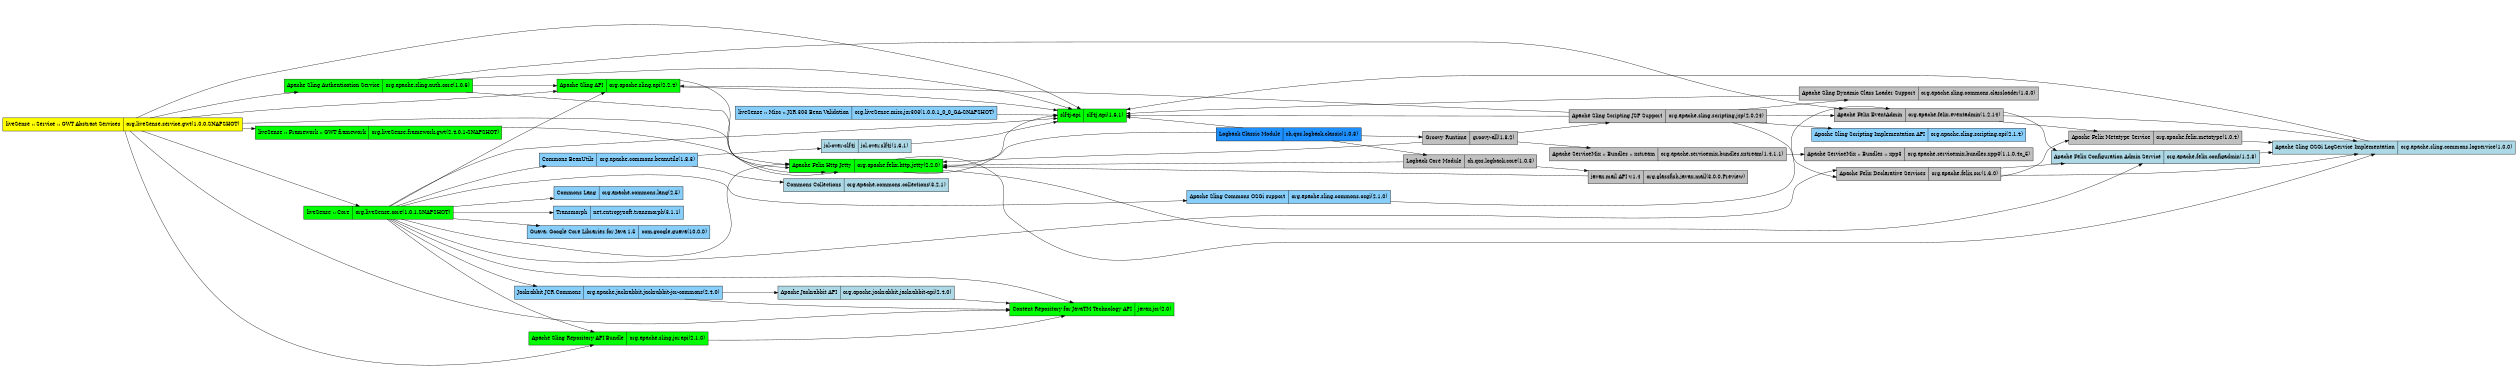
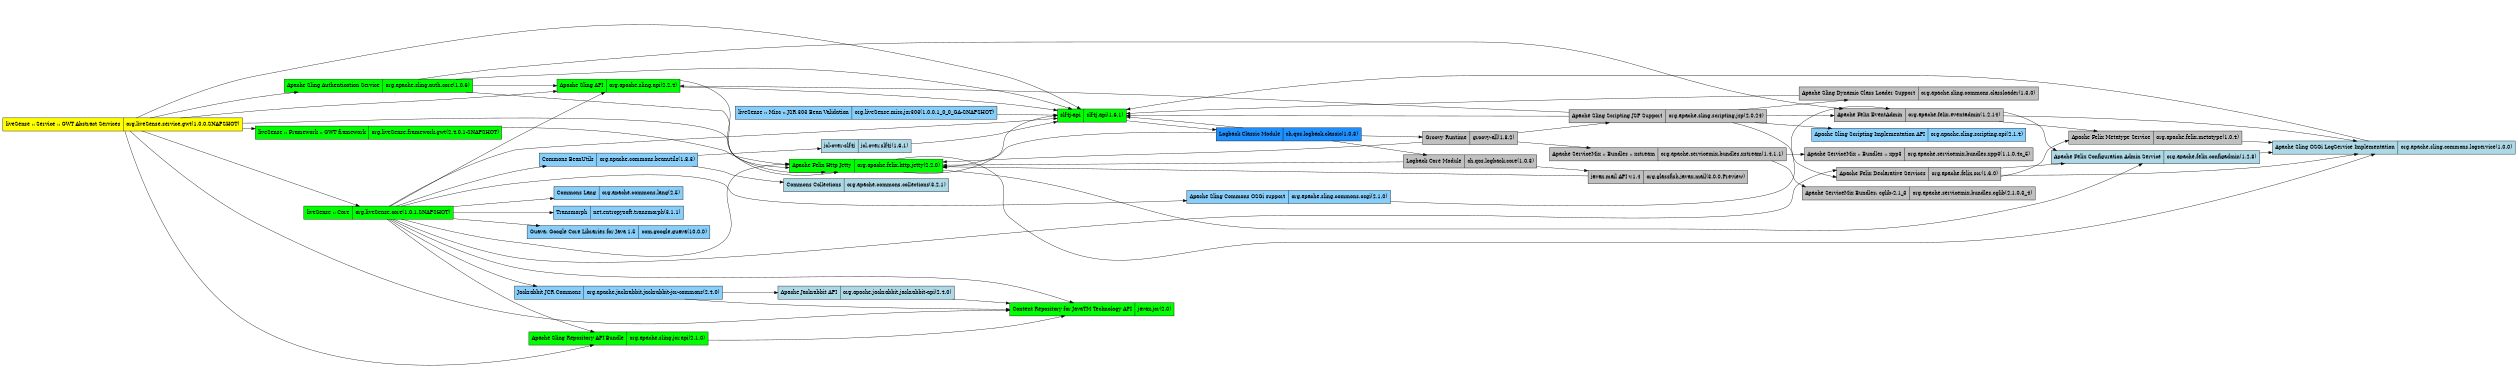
none -> (1169, 125)
none -> (1919, 193)
